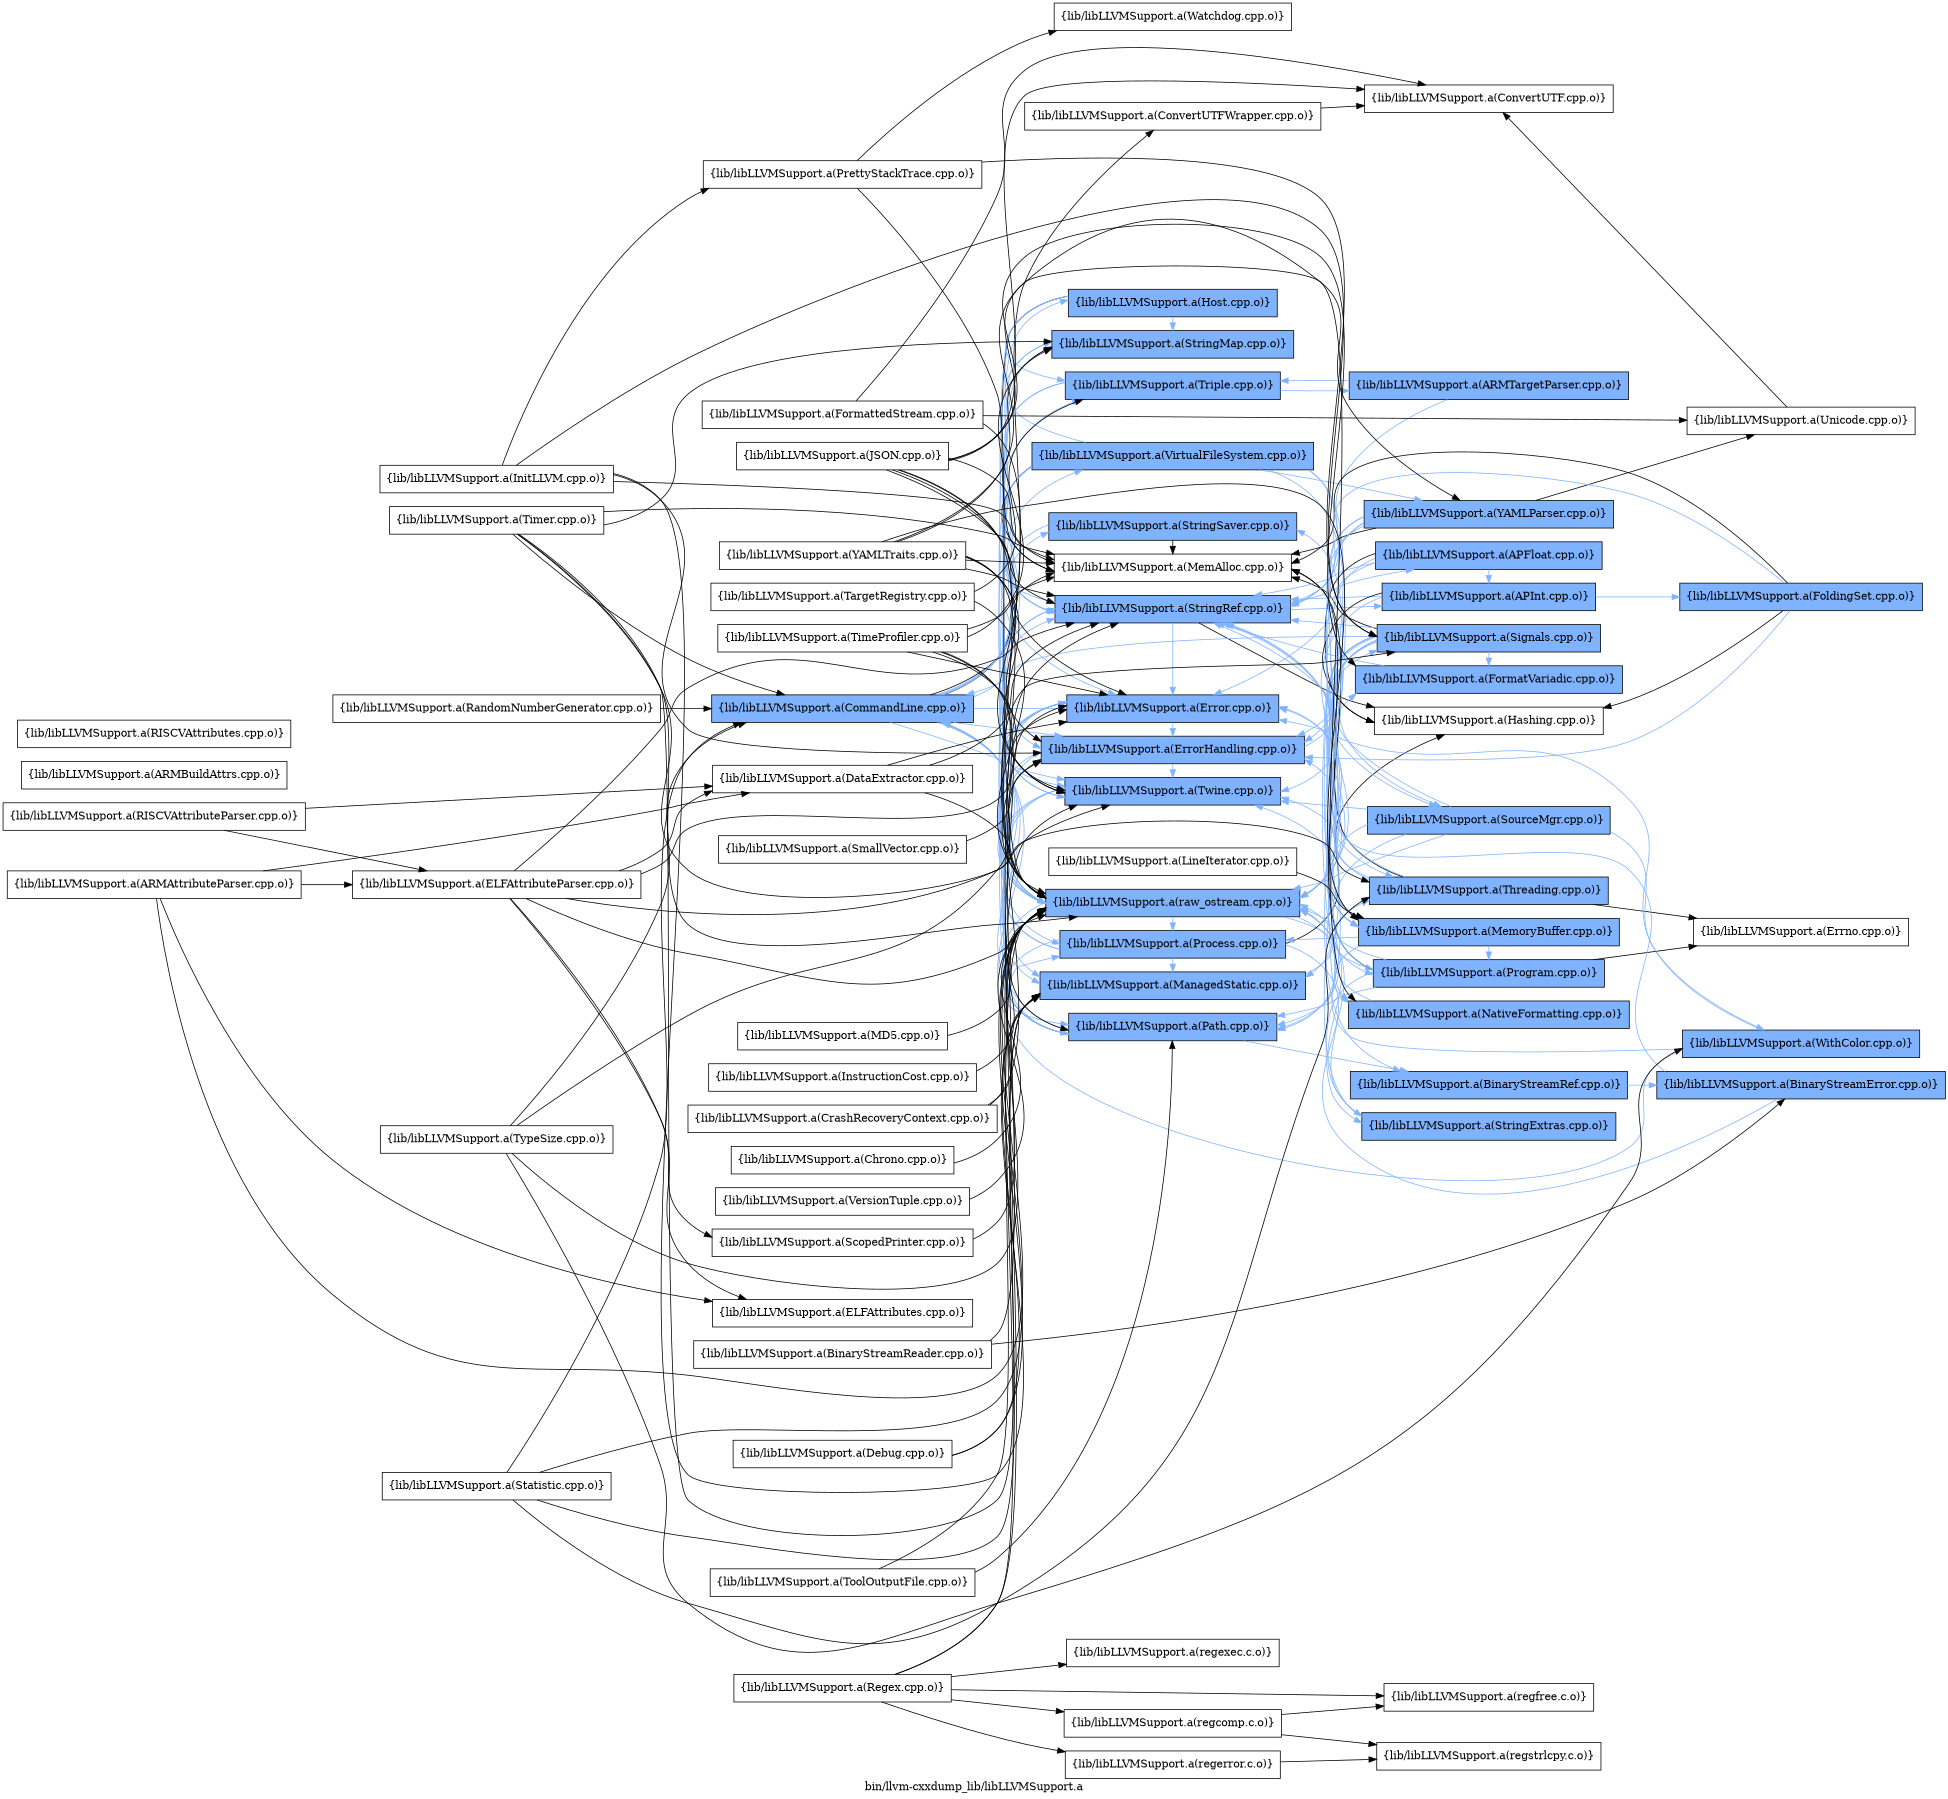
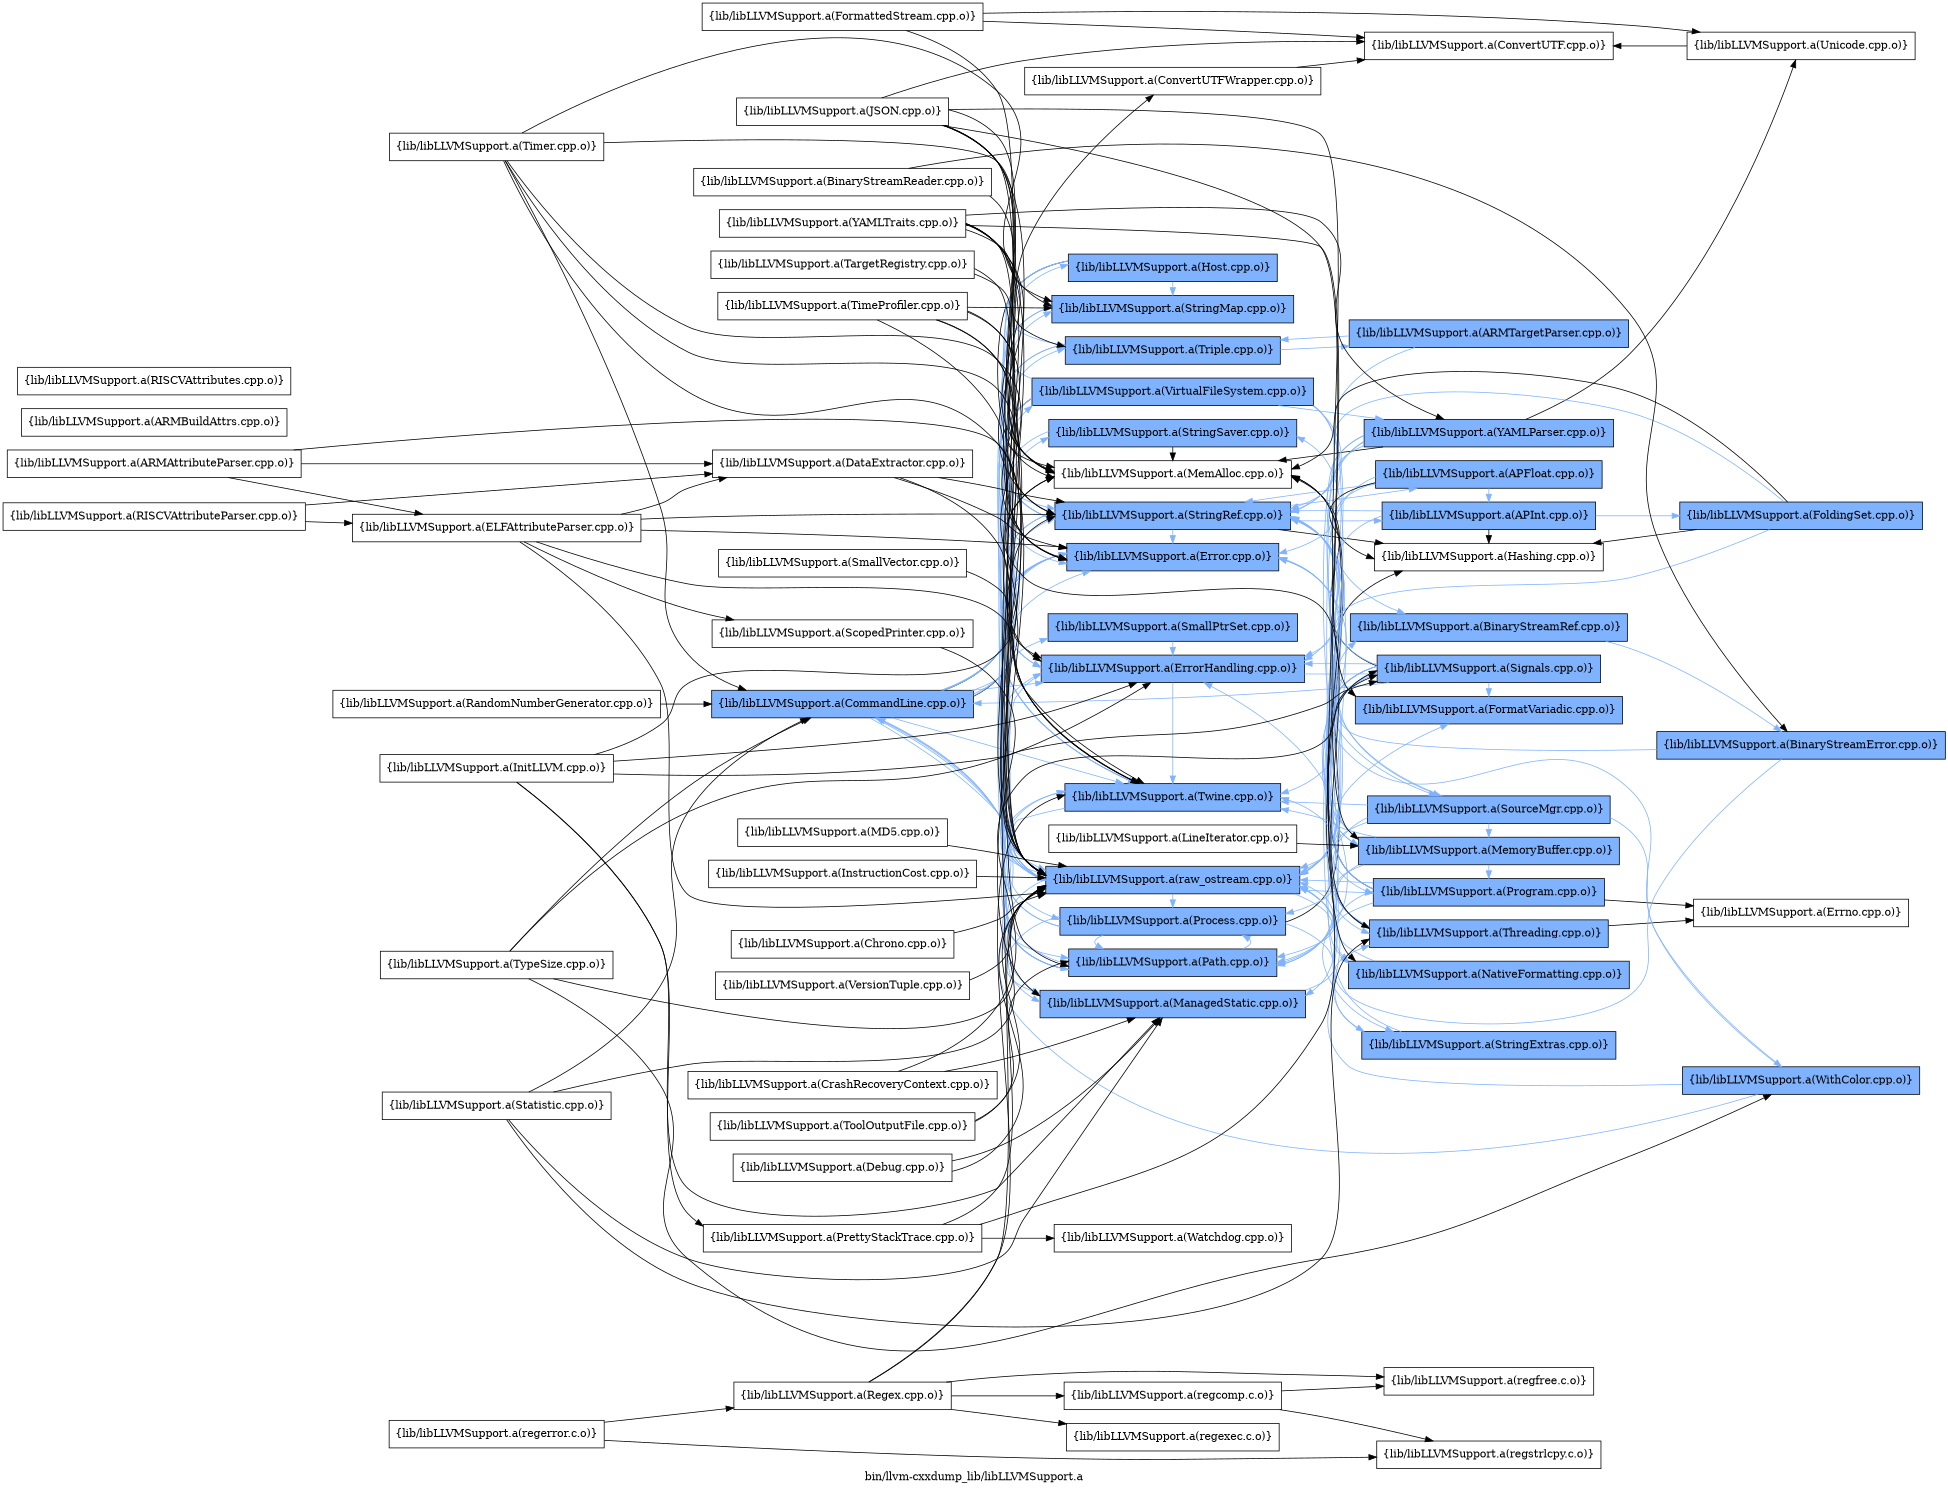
none -> (1173, 628)
(843, 1313) -> none
(969, 1730) -> (665, 1415)
